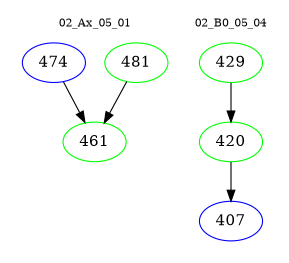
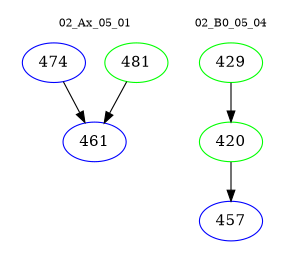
(95, 142) -> (95, 142)
(231, 221) -> (231, 221)
